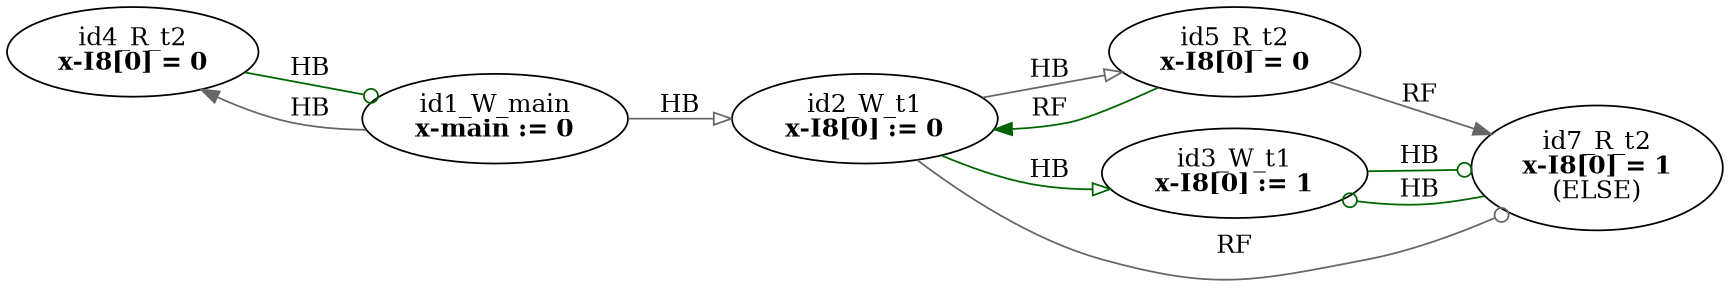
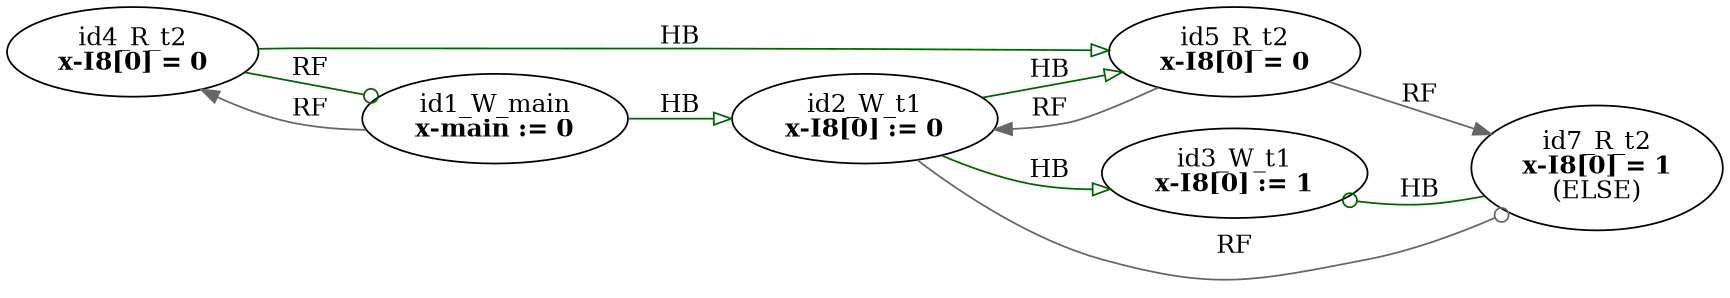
none -> (675, 49)
(310, 69) -> (310, 69)
(1044, 86) -> (1044, 86)
(310, 109) -> (310, 109)
(1088, 117) -> (1088, 117)
(671, 119) -> (671, 119)
(1413, 171) -> none
